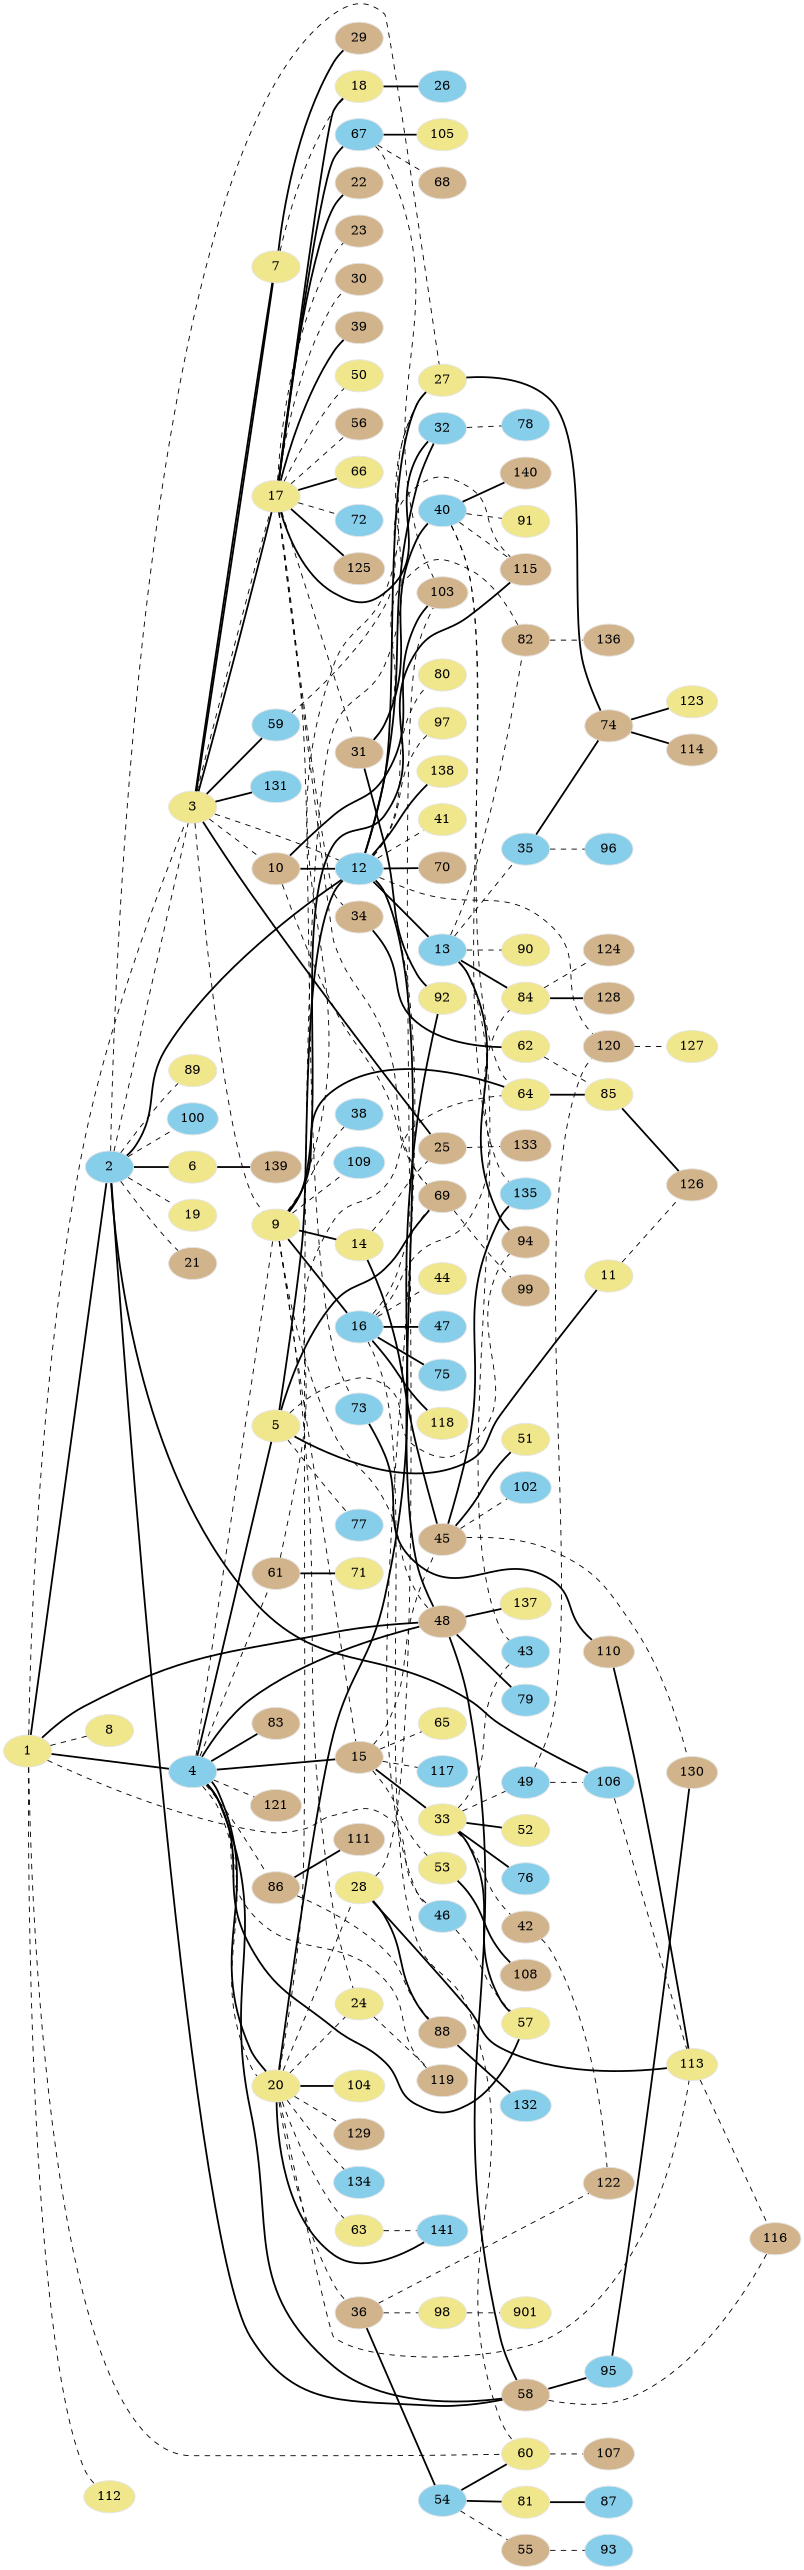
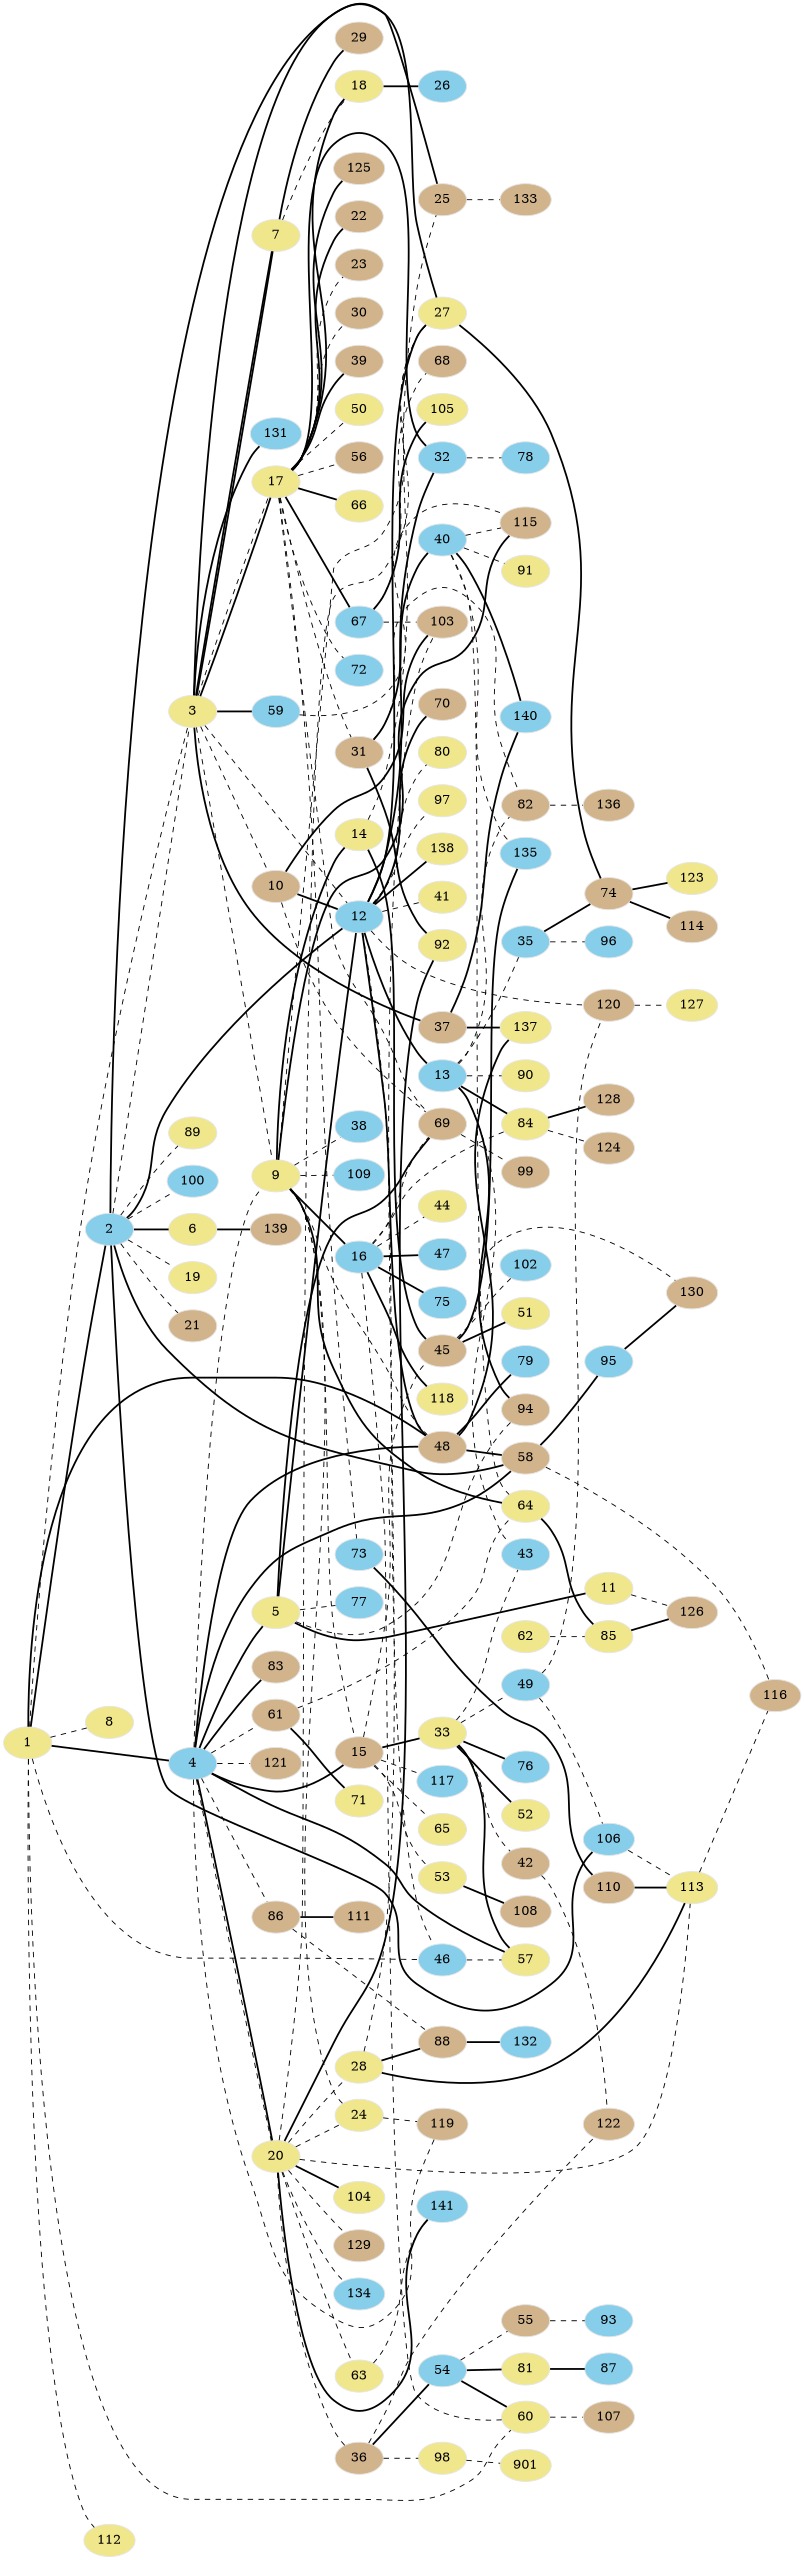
(186, 361) -> (170, 421)
(526, 473) -> (526, 717)
(359, 917) -> none
none -> (442, 1028)
